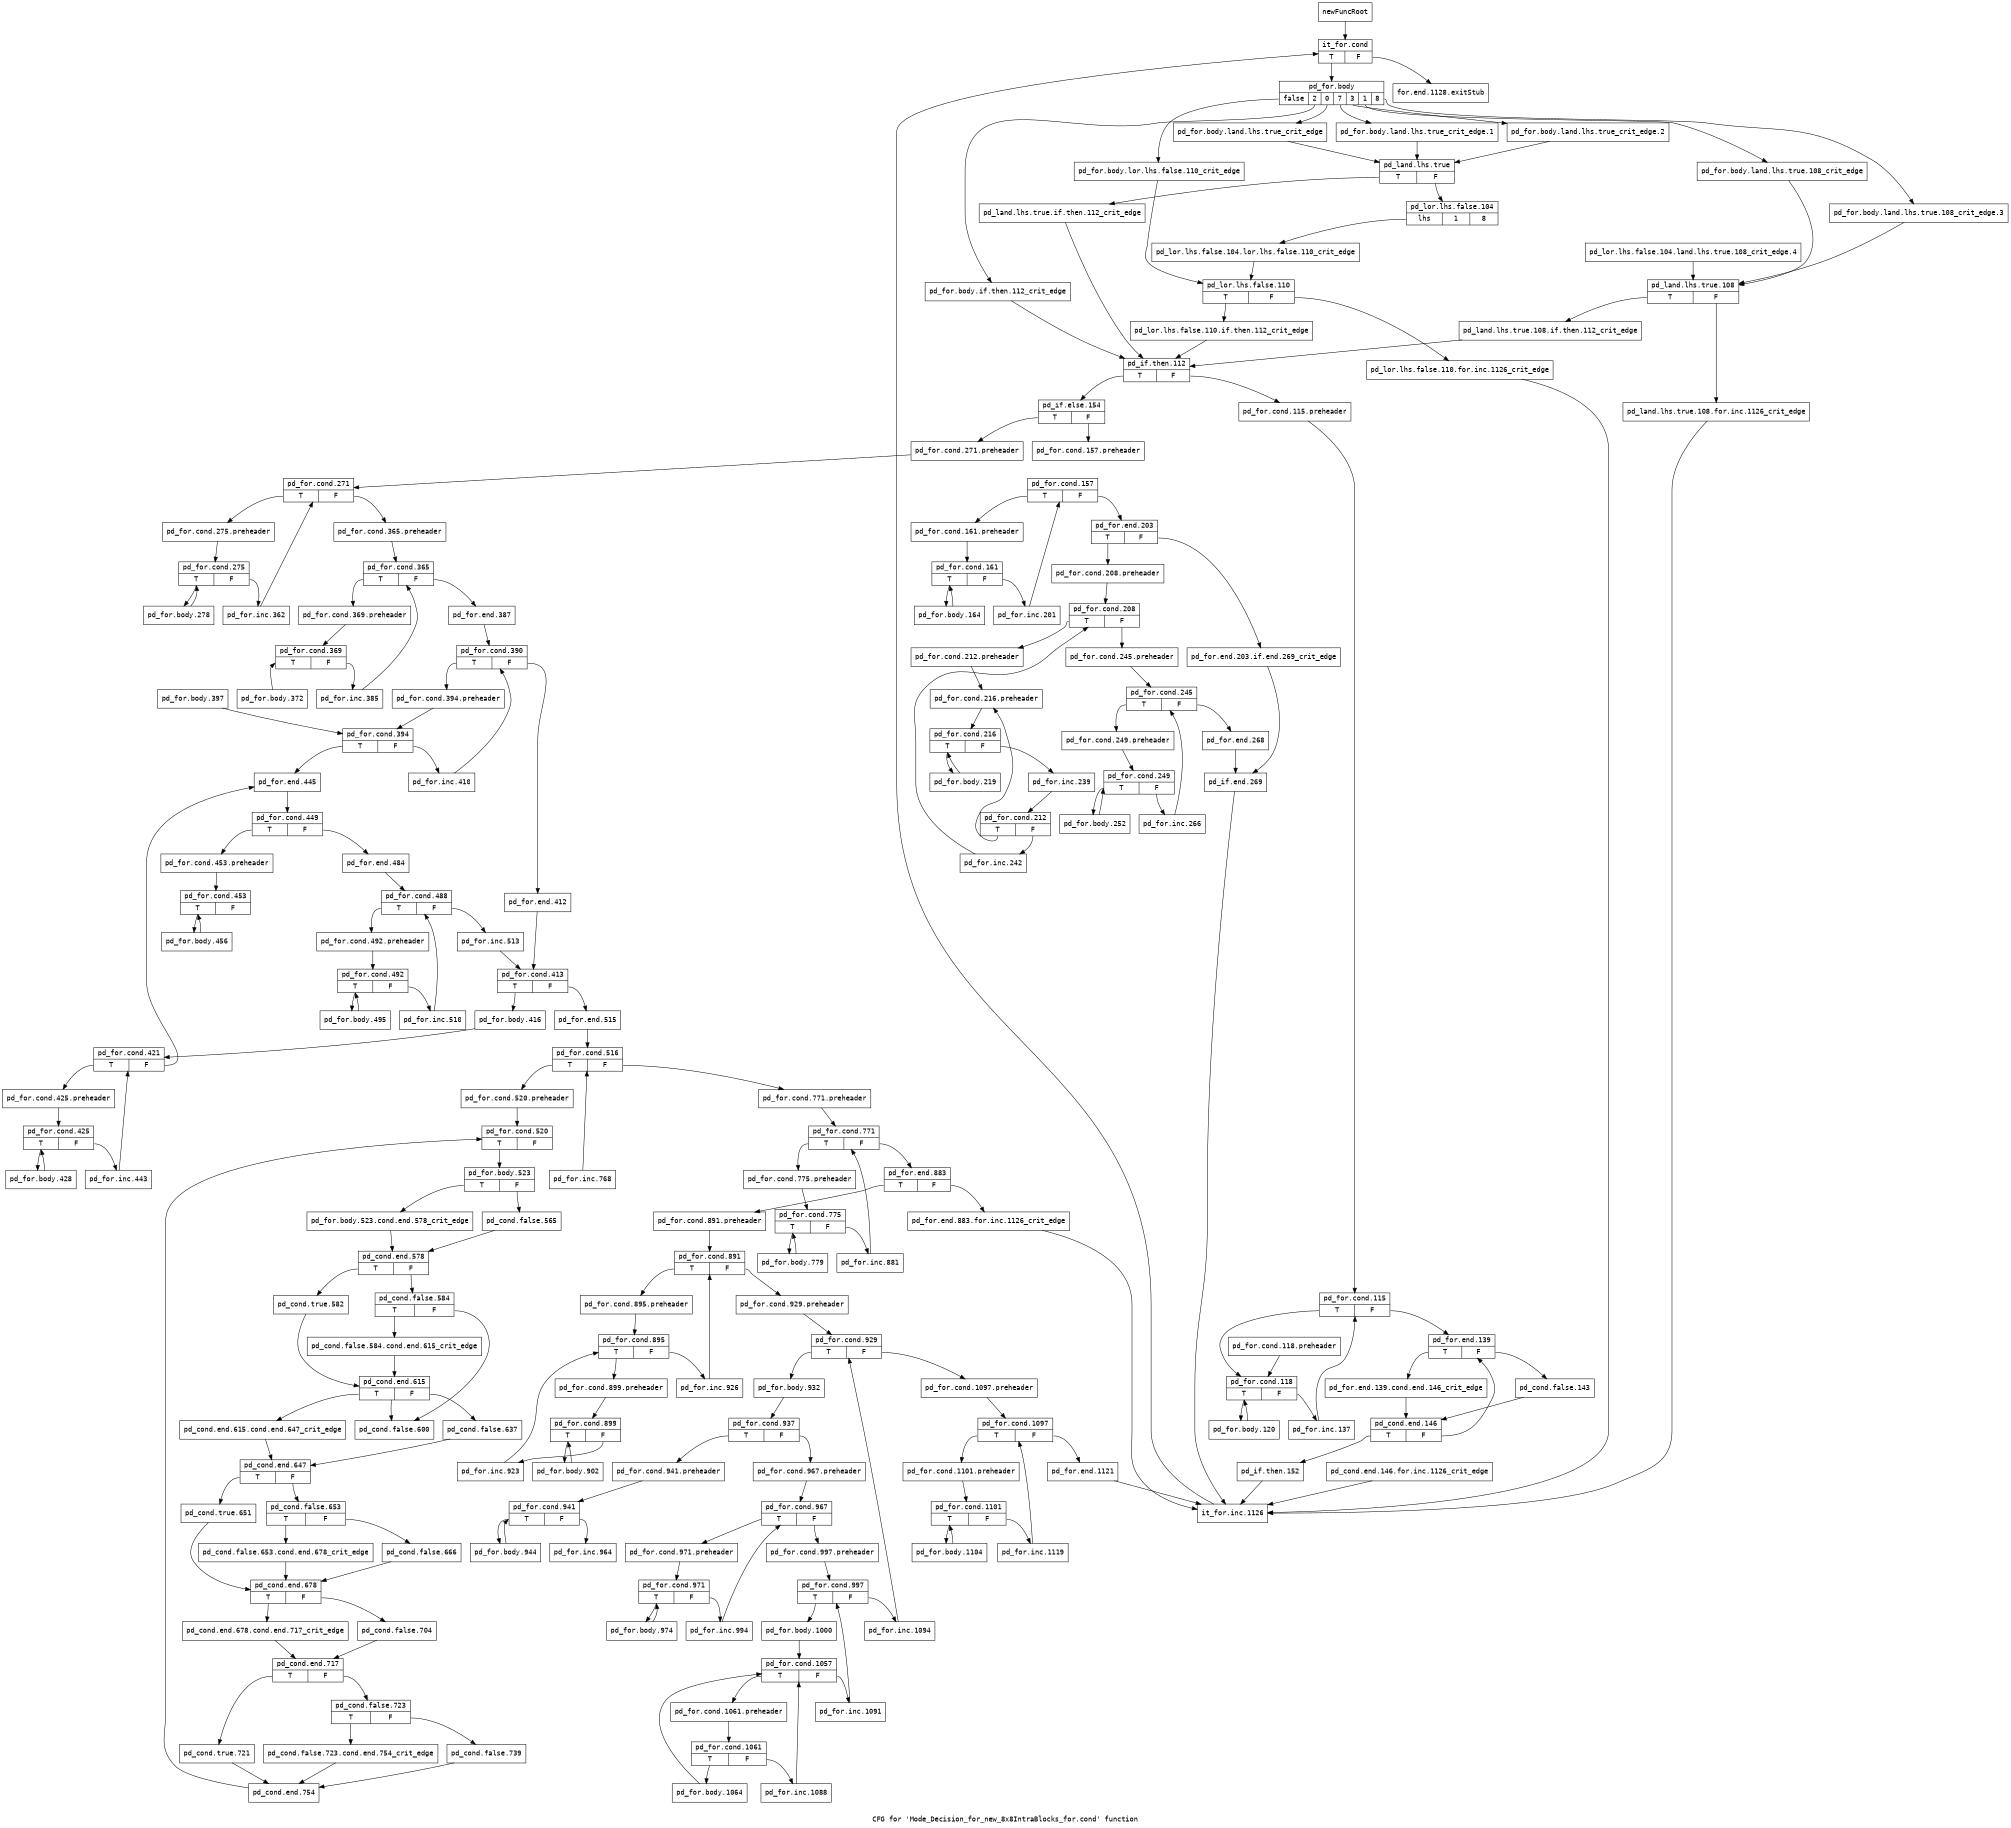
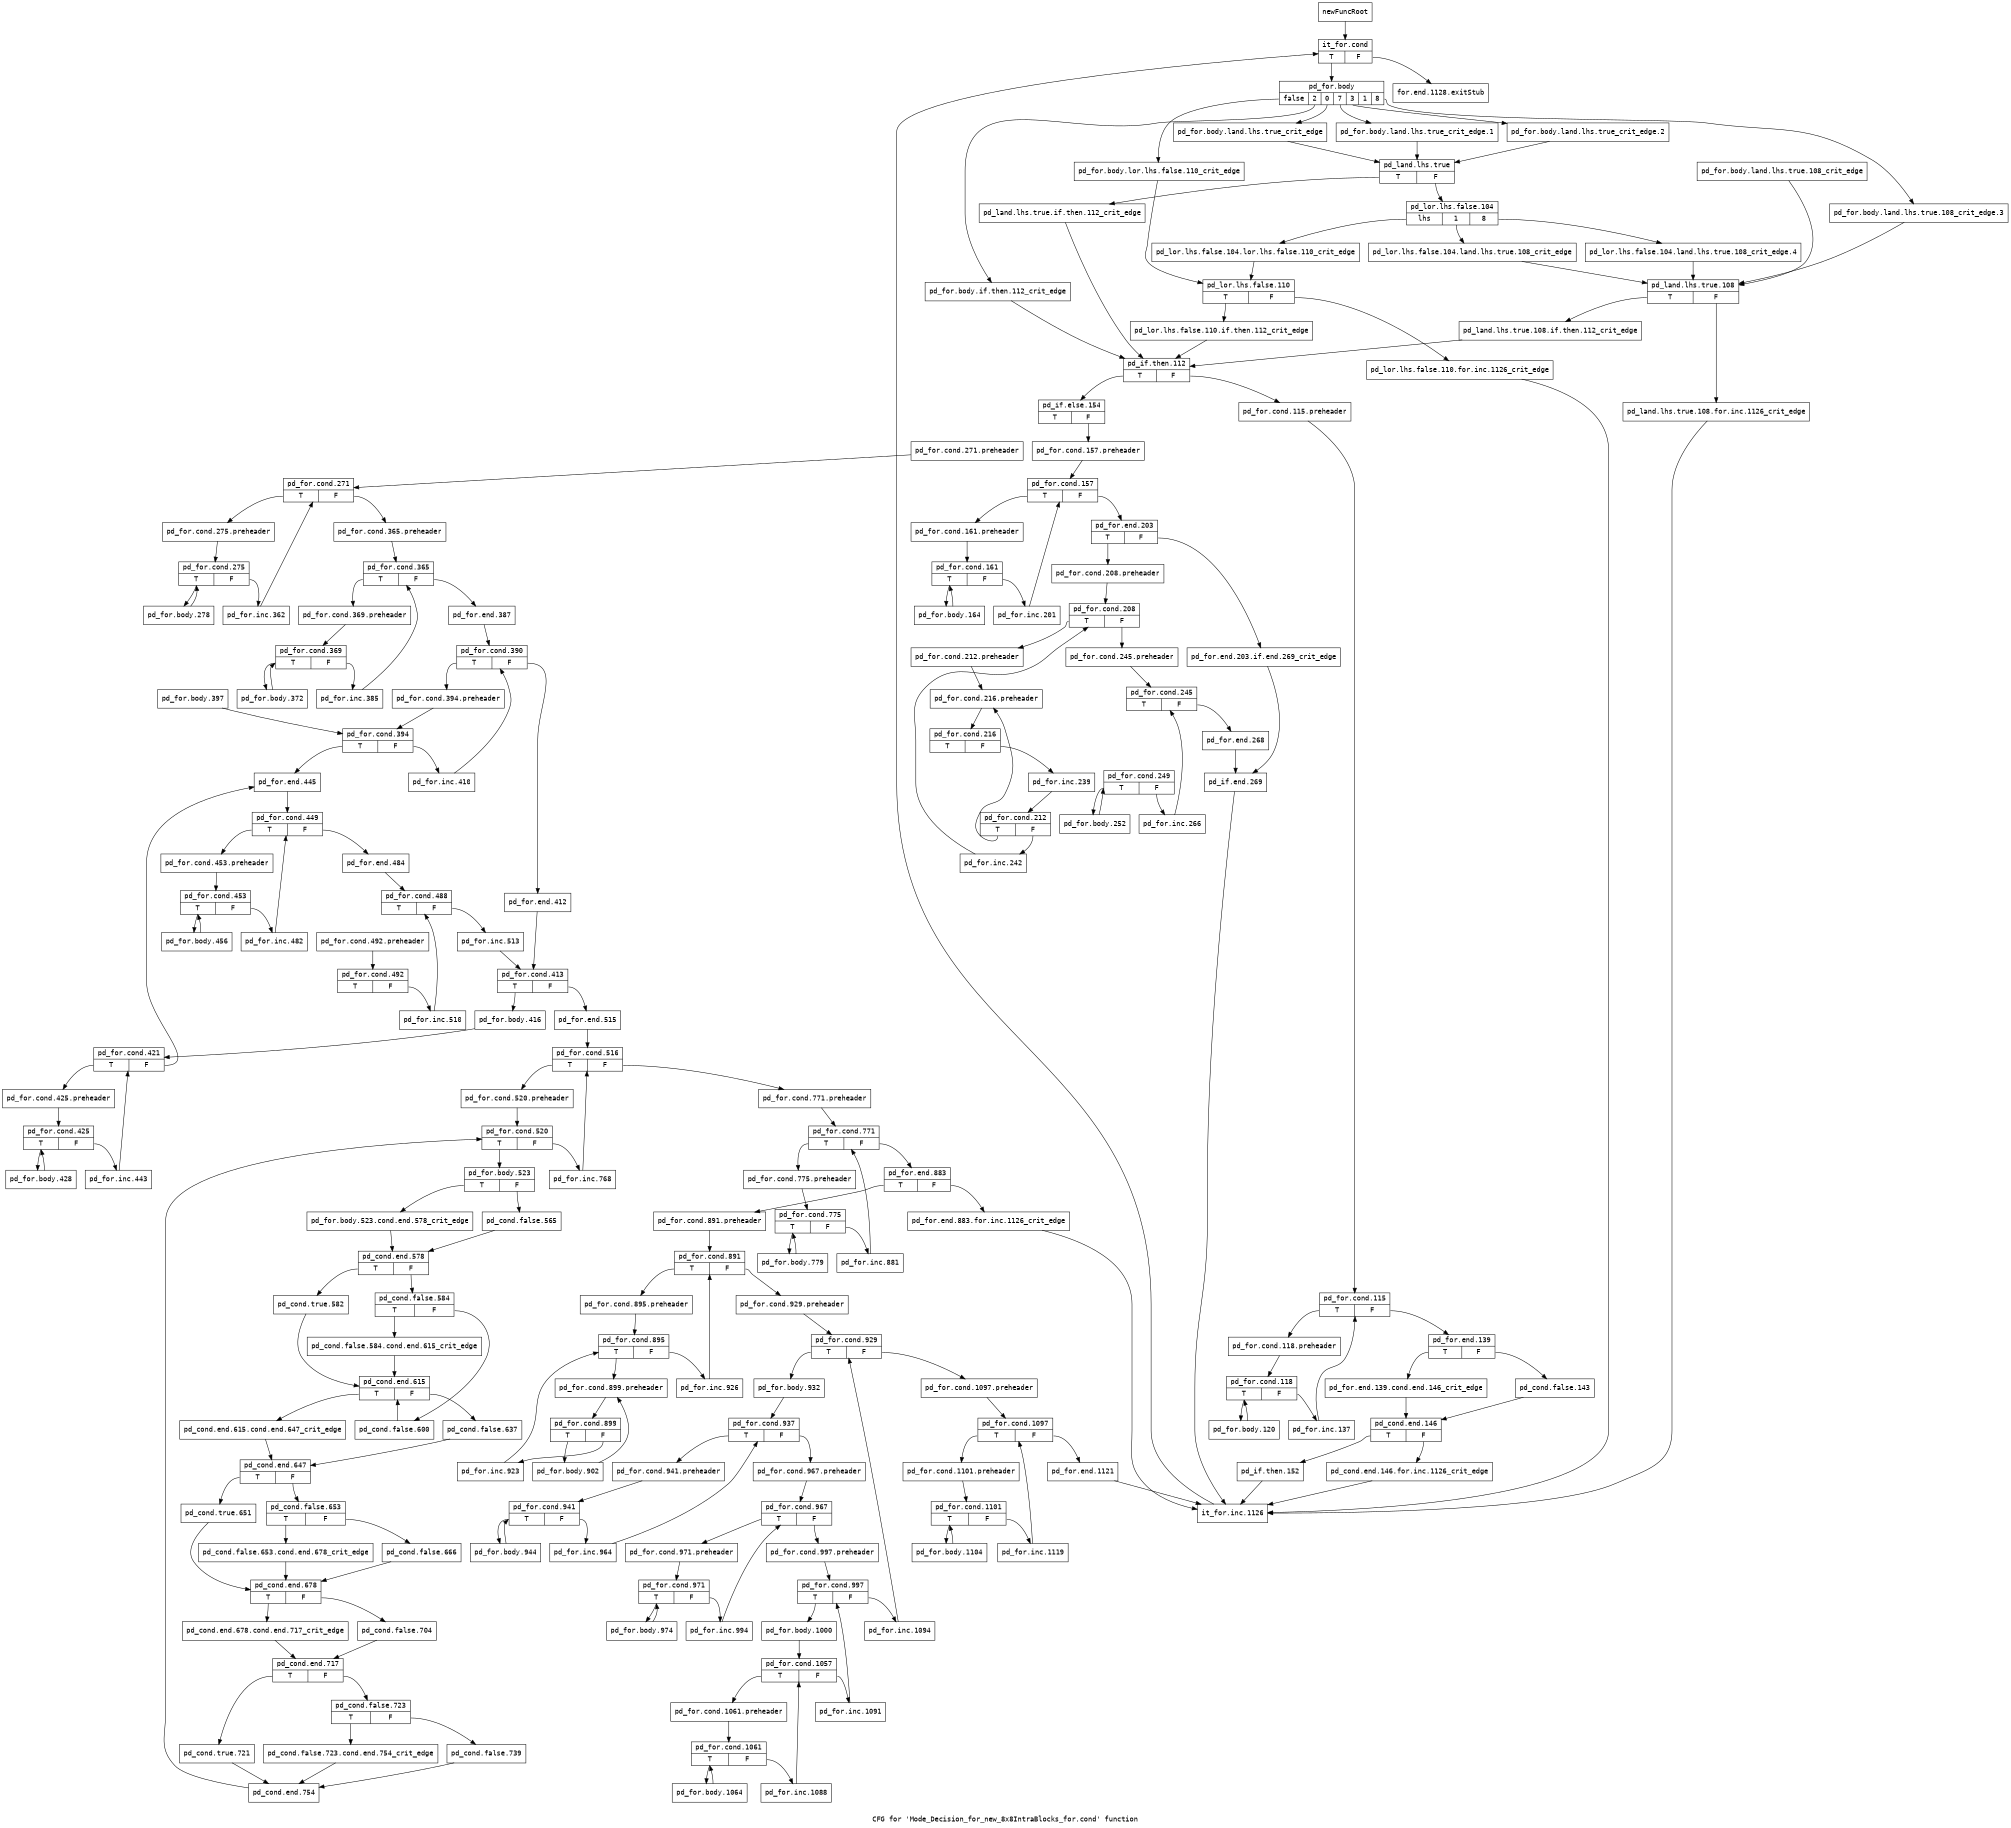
(1567, 120) -> none
none -> (1578, 226)
none -> (1472, 252)
(1009, 424) -> none
none -> (1078, 467)
none -> (265, 671)
(1118, 741) -> none
(965, 782) -> none
(373, 916) -> none
none -> (274, 942)
(355, 1020) -> none
none -> (568, 1151)
(1248, 1322) -> (1302, 1318)
(391, 1408) -> (398, 1413)
(1485, 1412) -> (1422, 1450)
(570, 1452) -> (627, 1438)
none -> (694, 1508)
(665, 1701) -> (713, 1777)
